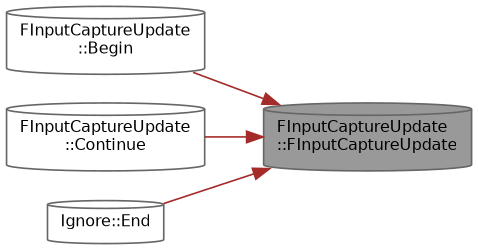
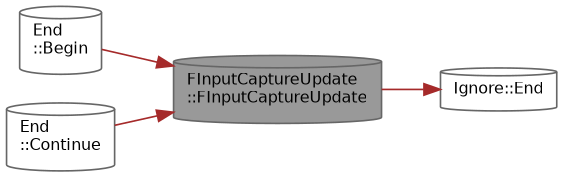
(106, 40) -> (61, 40)
(106, 137) -> (61, 137)
(209, 189) -> (403, 89)
